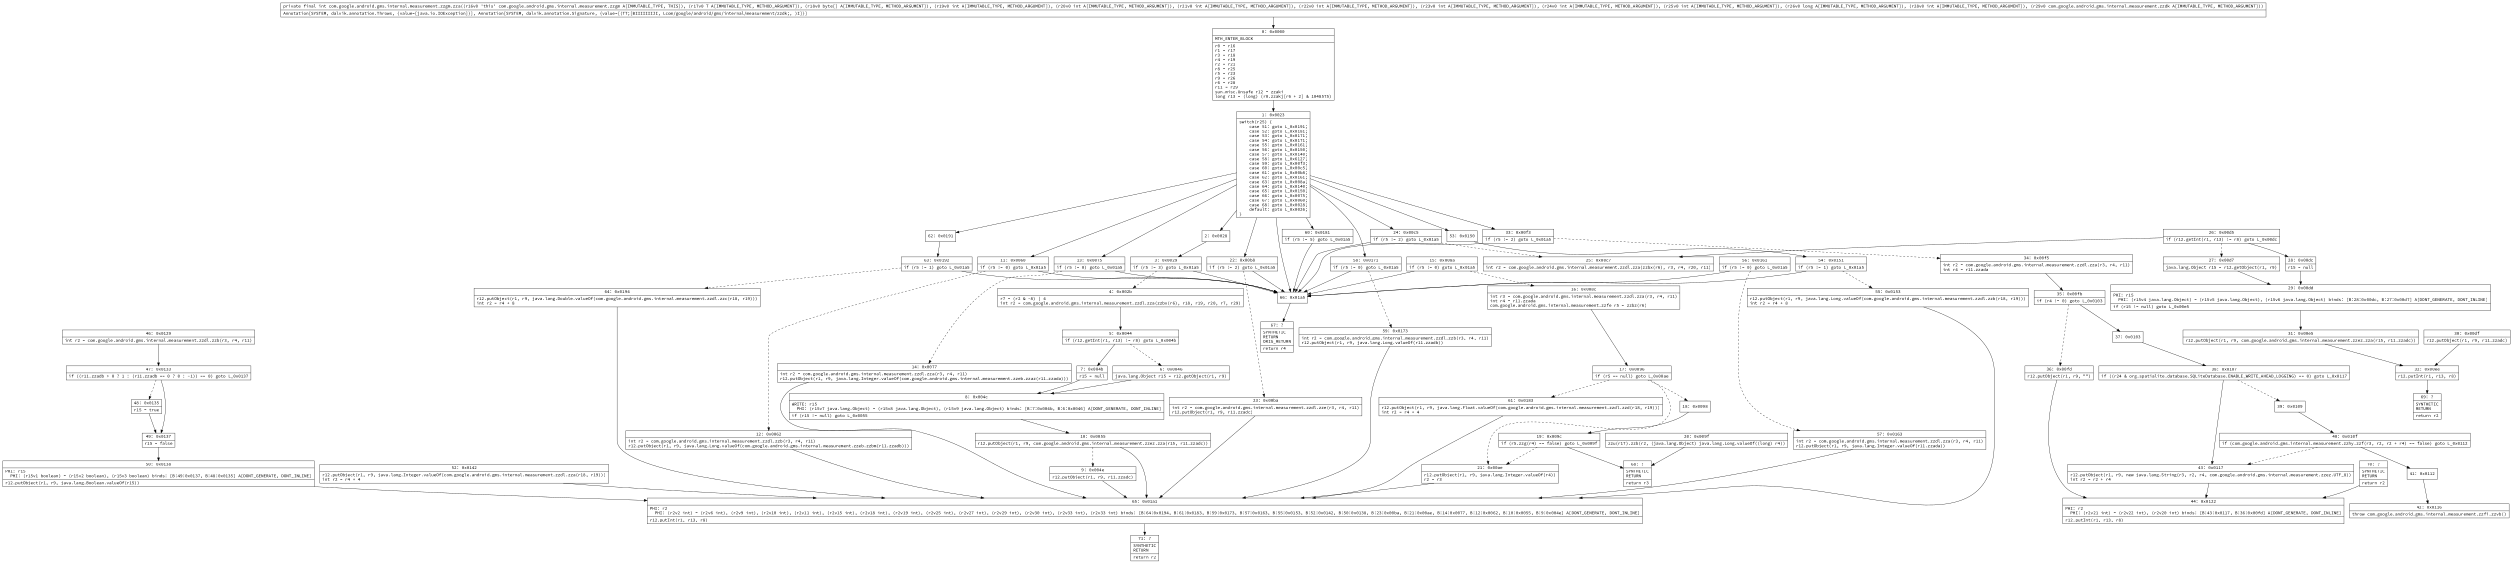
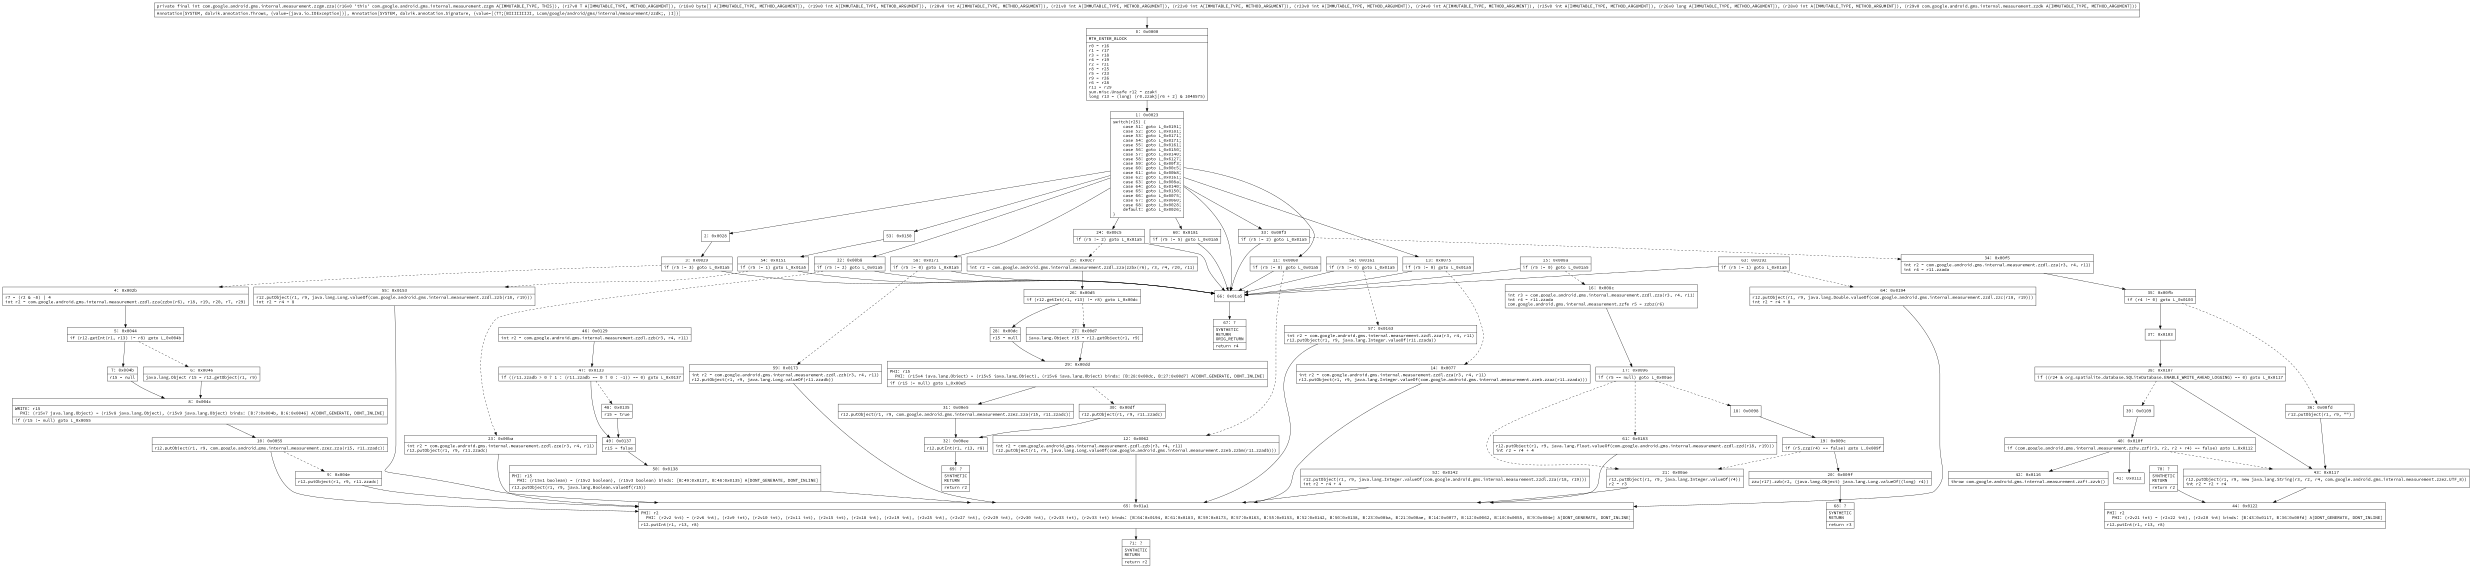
(941, 236) -> none
(1923, 245) -> (1082, 279)
none -> (1102, 395)
(2049, 446) -> (2323, 442)
(1594, 457) -> (1836, 460)
(2425, 490) -> (2081, 461)
